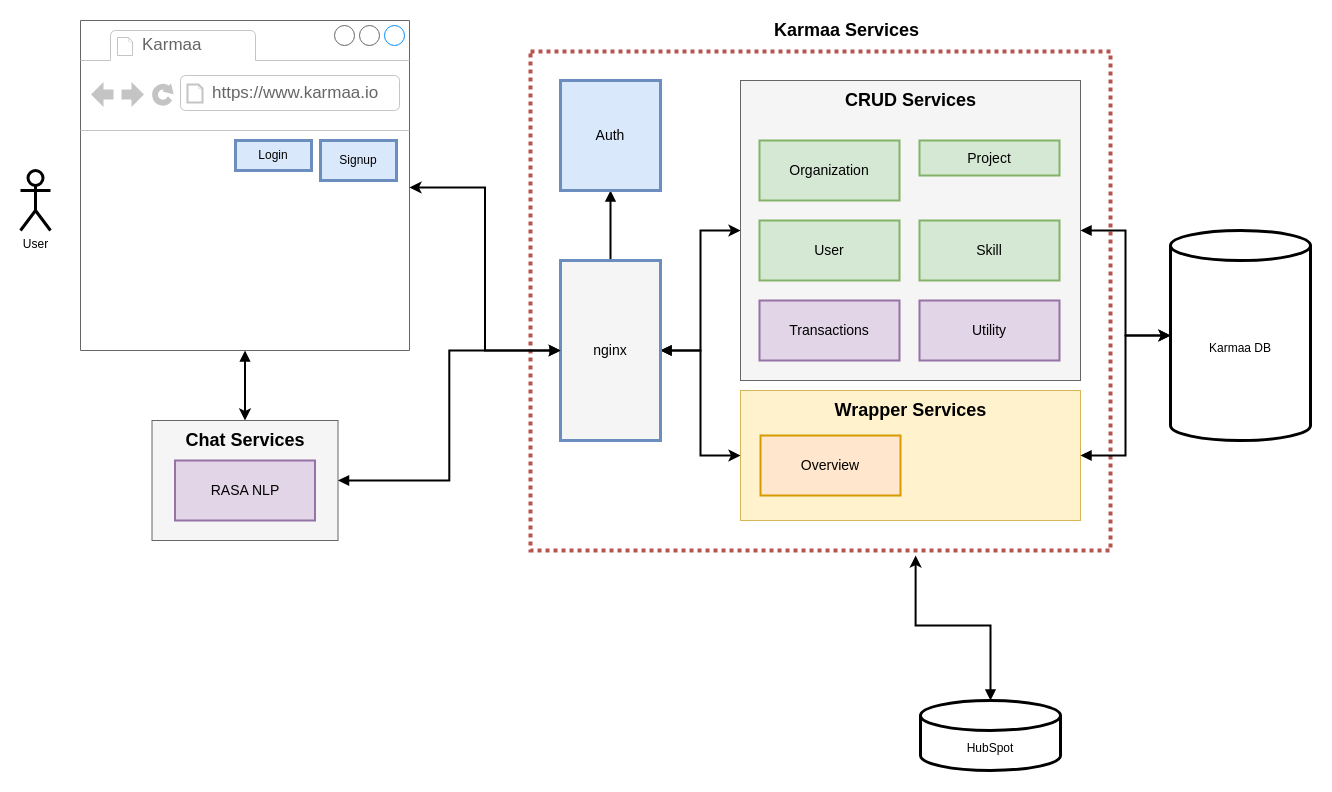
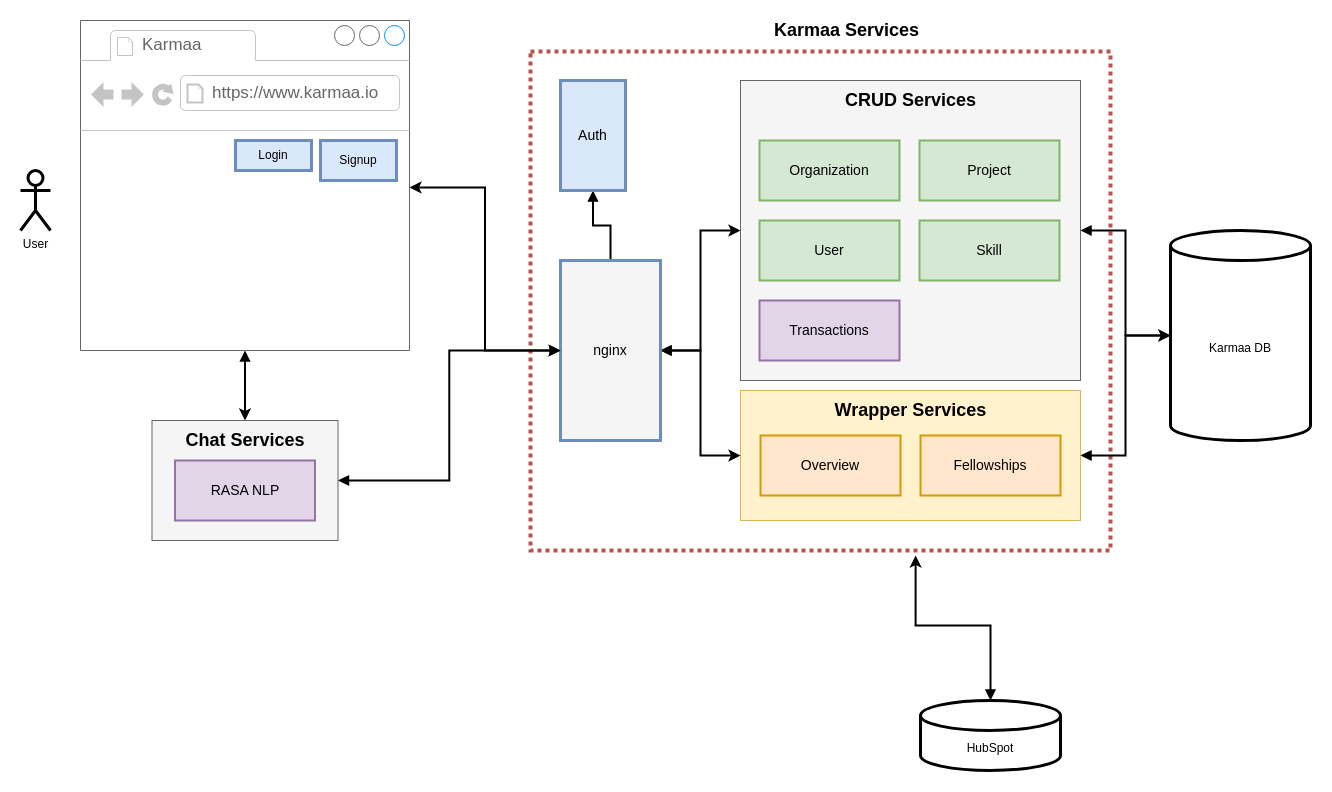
(611, 136) -> (593, 136)
(990, 158) -> (990, 171)
(990, 331) -> none
none -> (991, 466)
